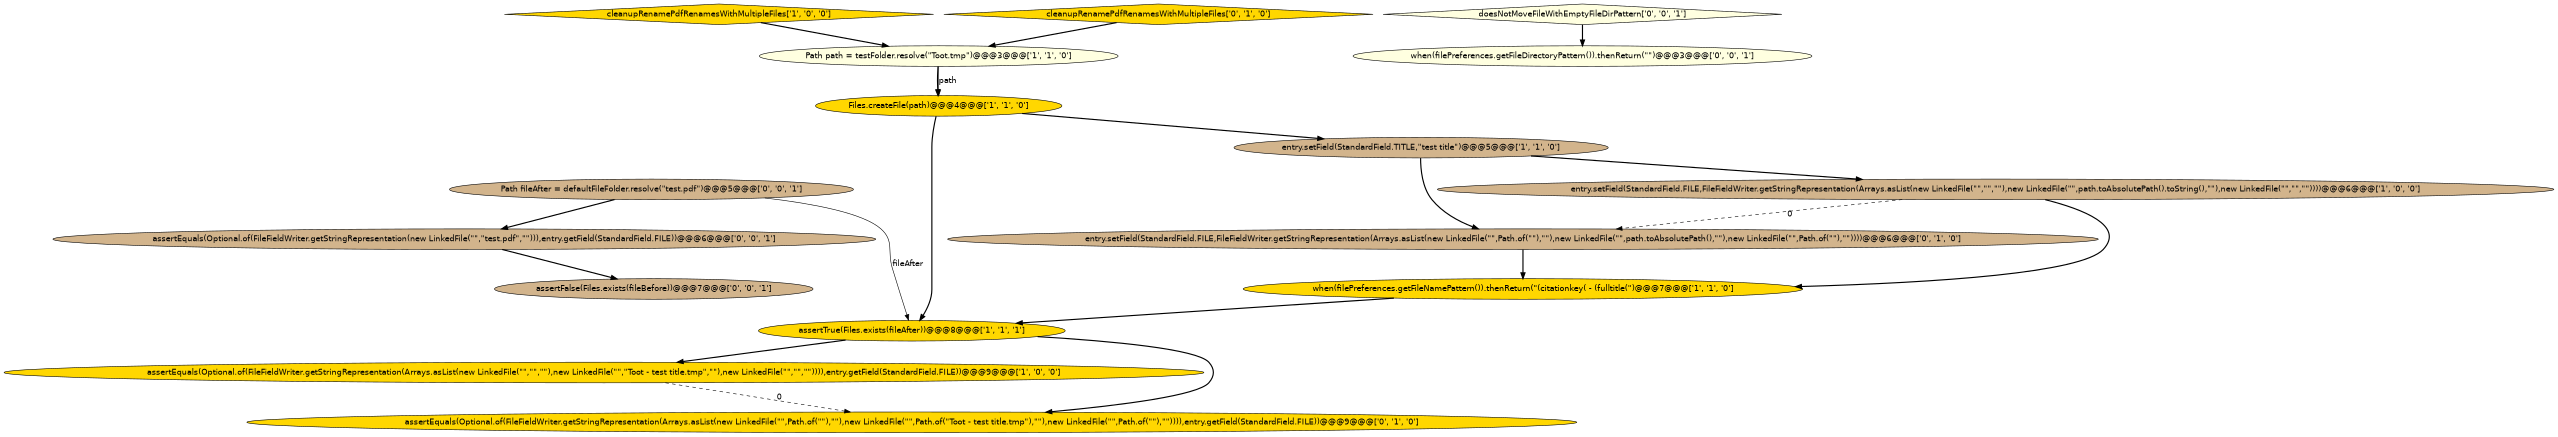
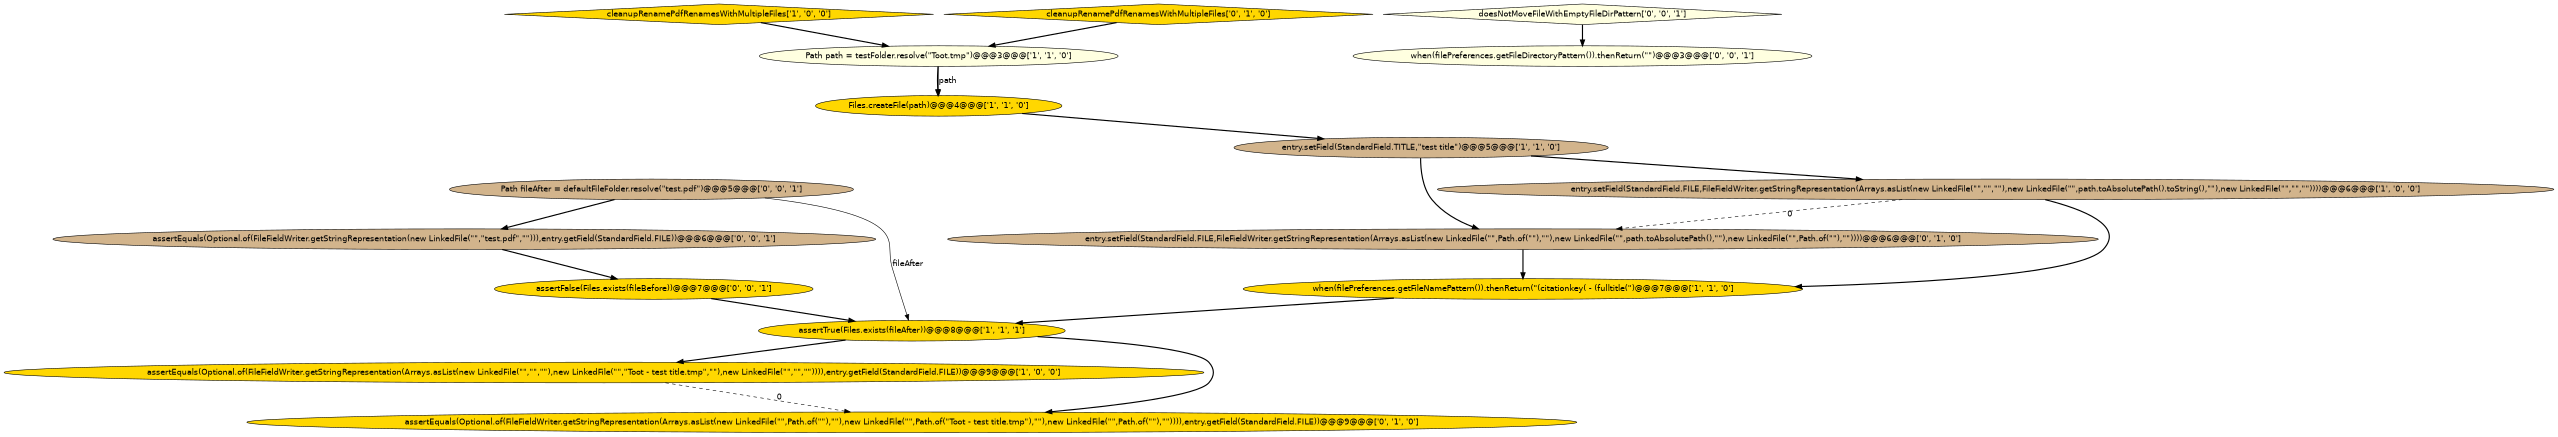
(932, 217) -> (780, 309)
(654, 289) -> (654, 289)
